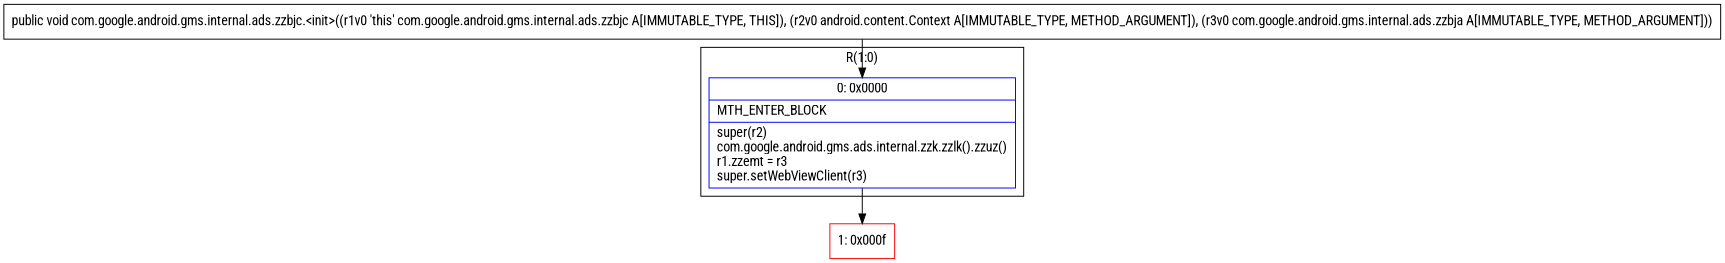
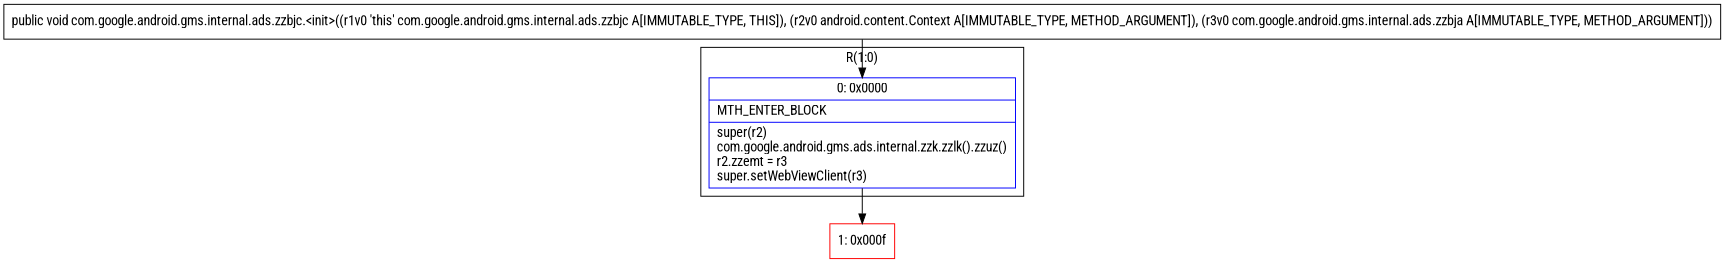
(752, 162) -> (752, 162)
